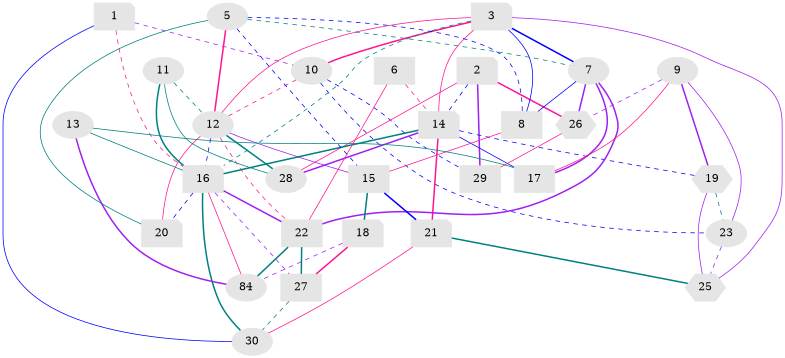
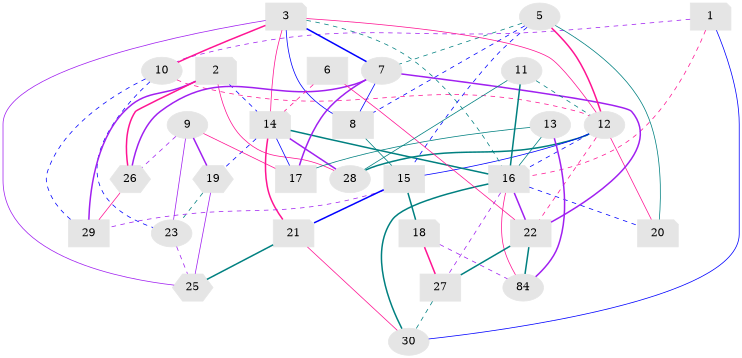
(456, 148) -> (379, 152)
(289, 154) -> (504, 159)
none -> (247, 211)
